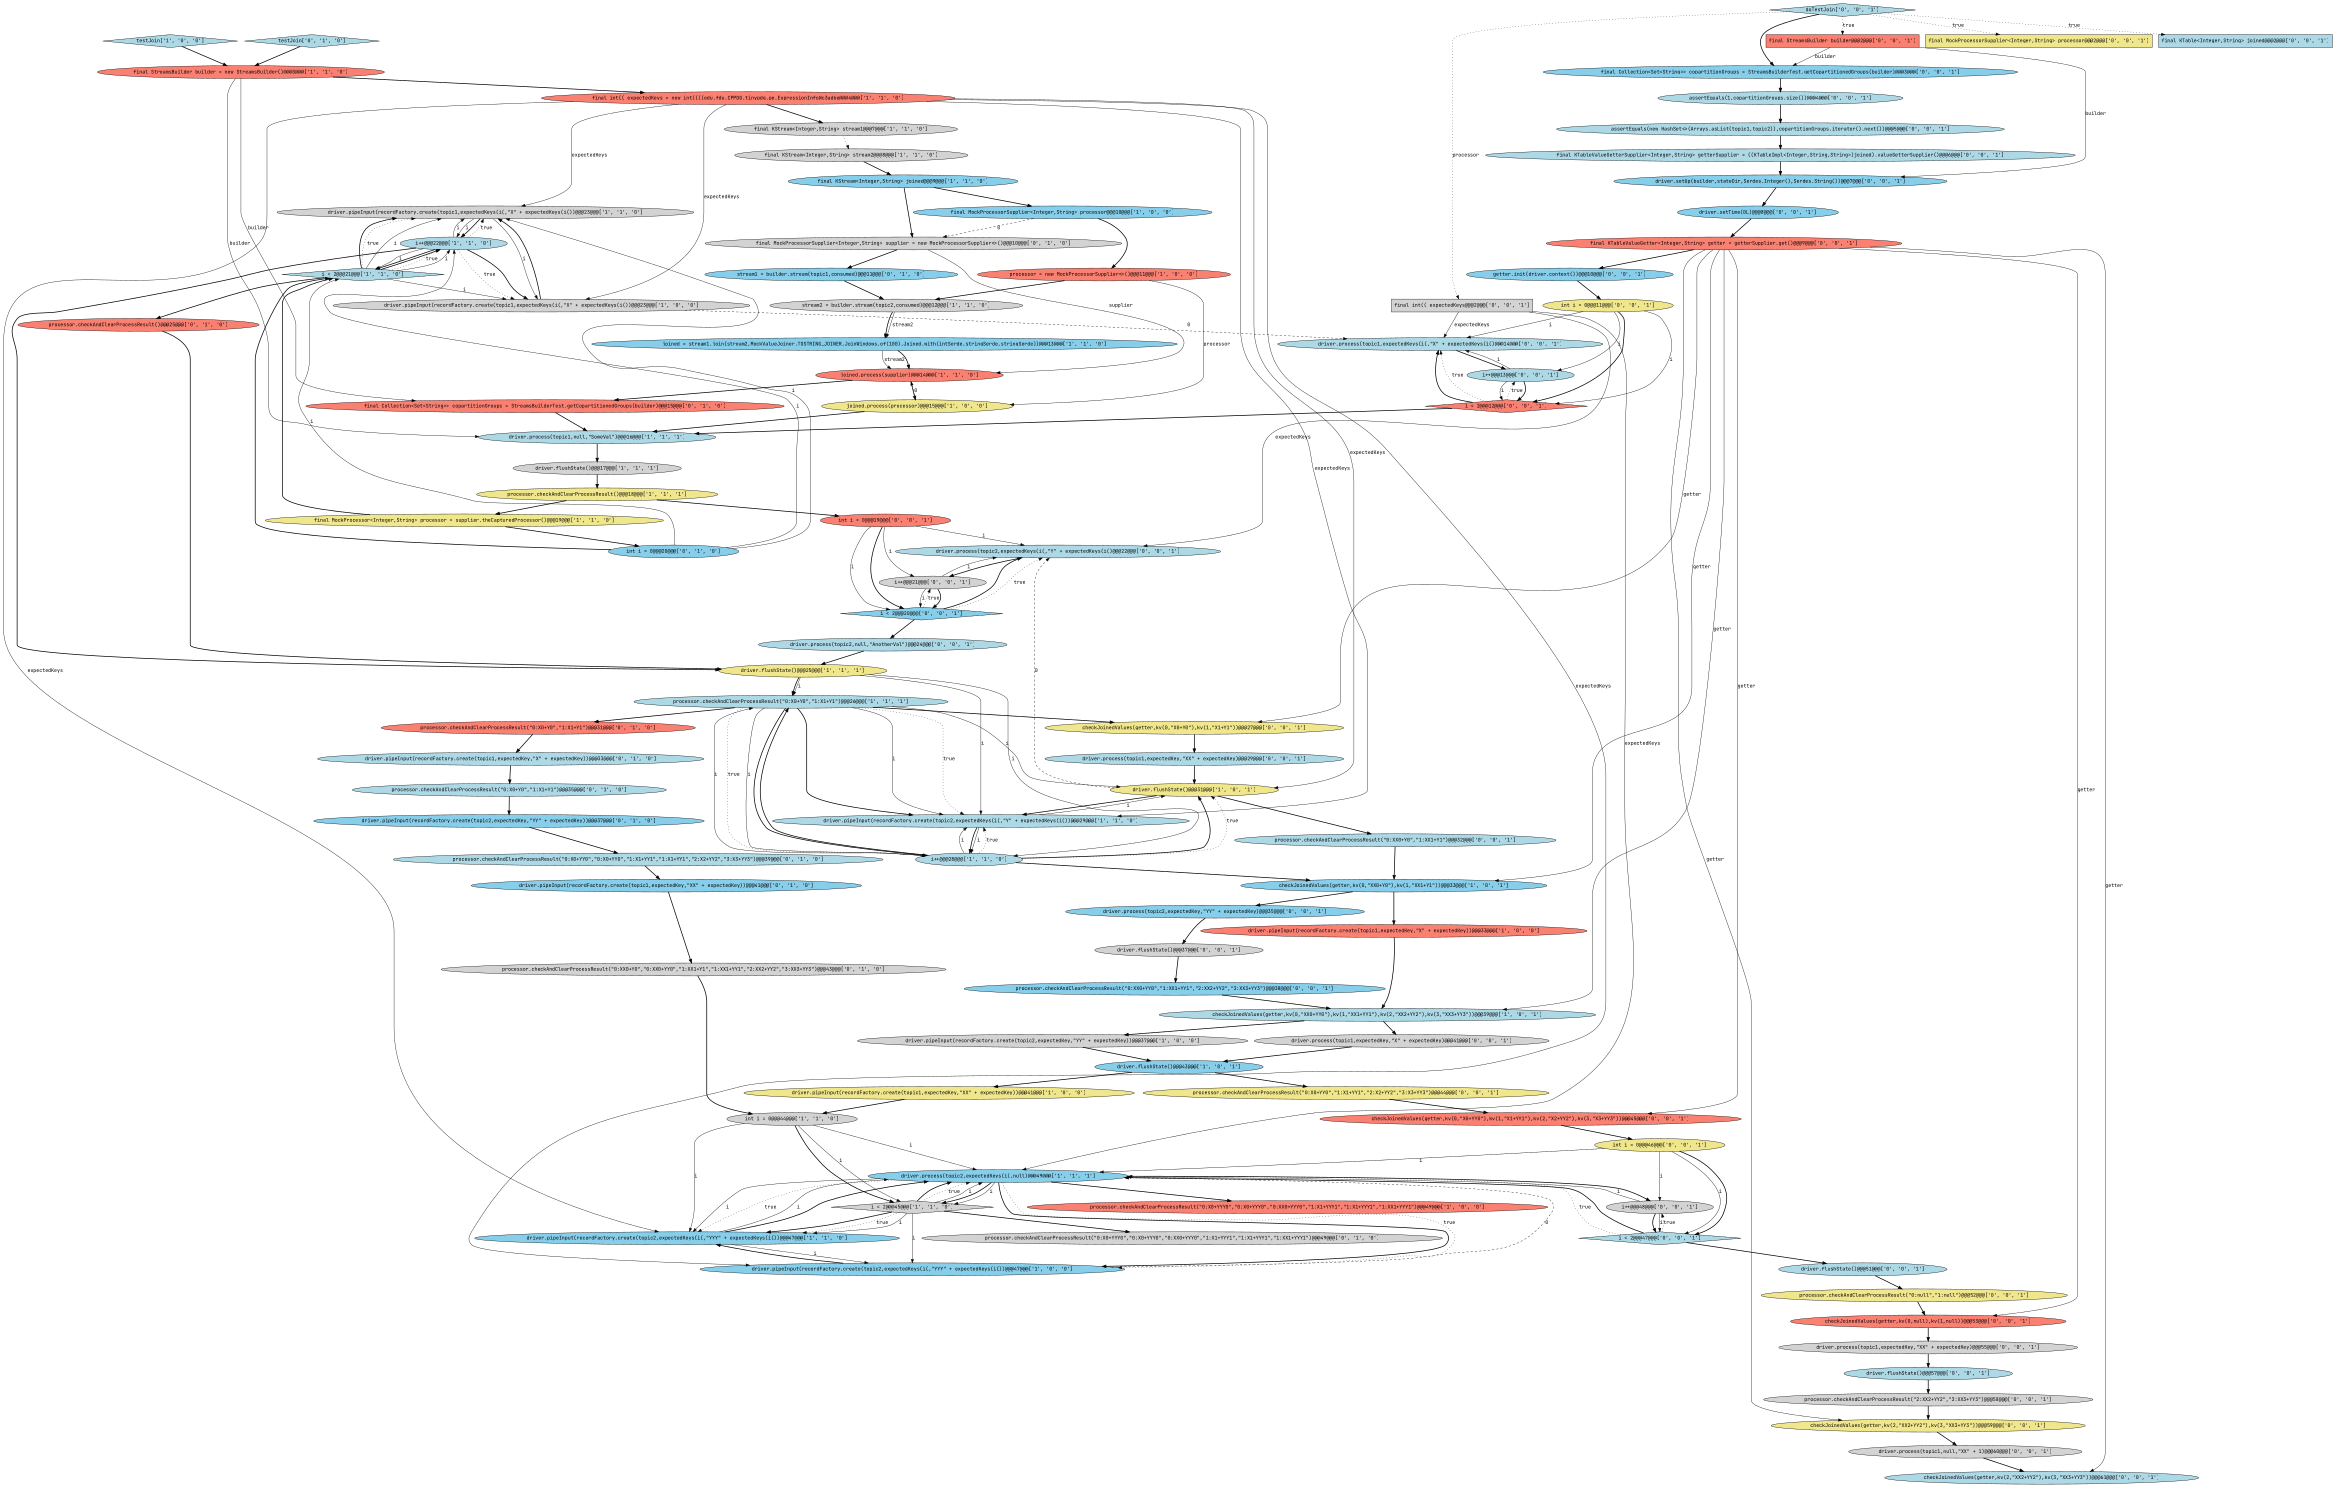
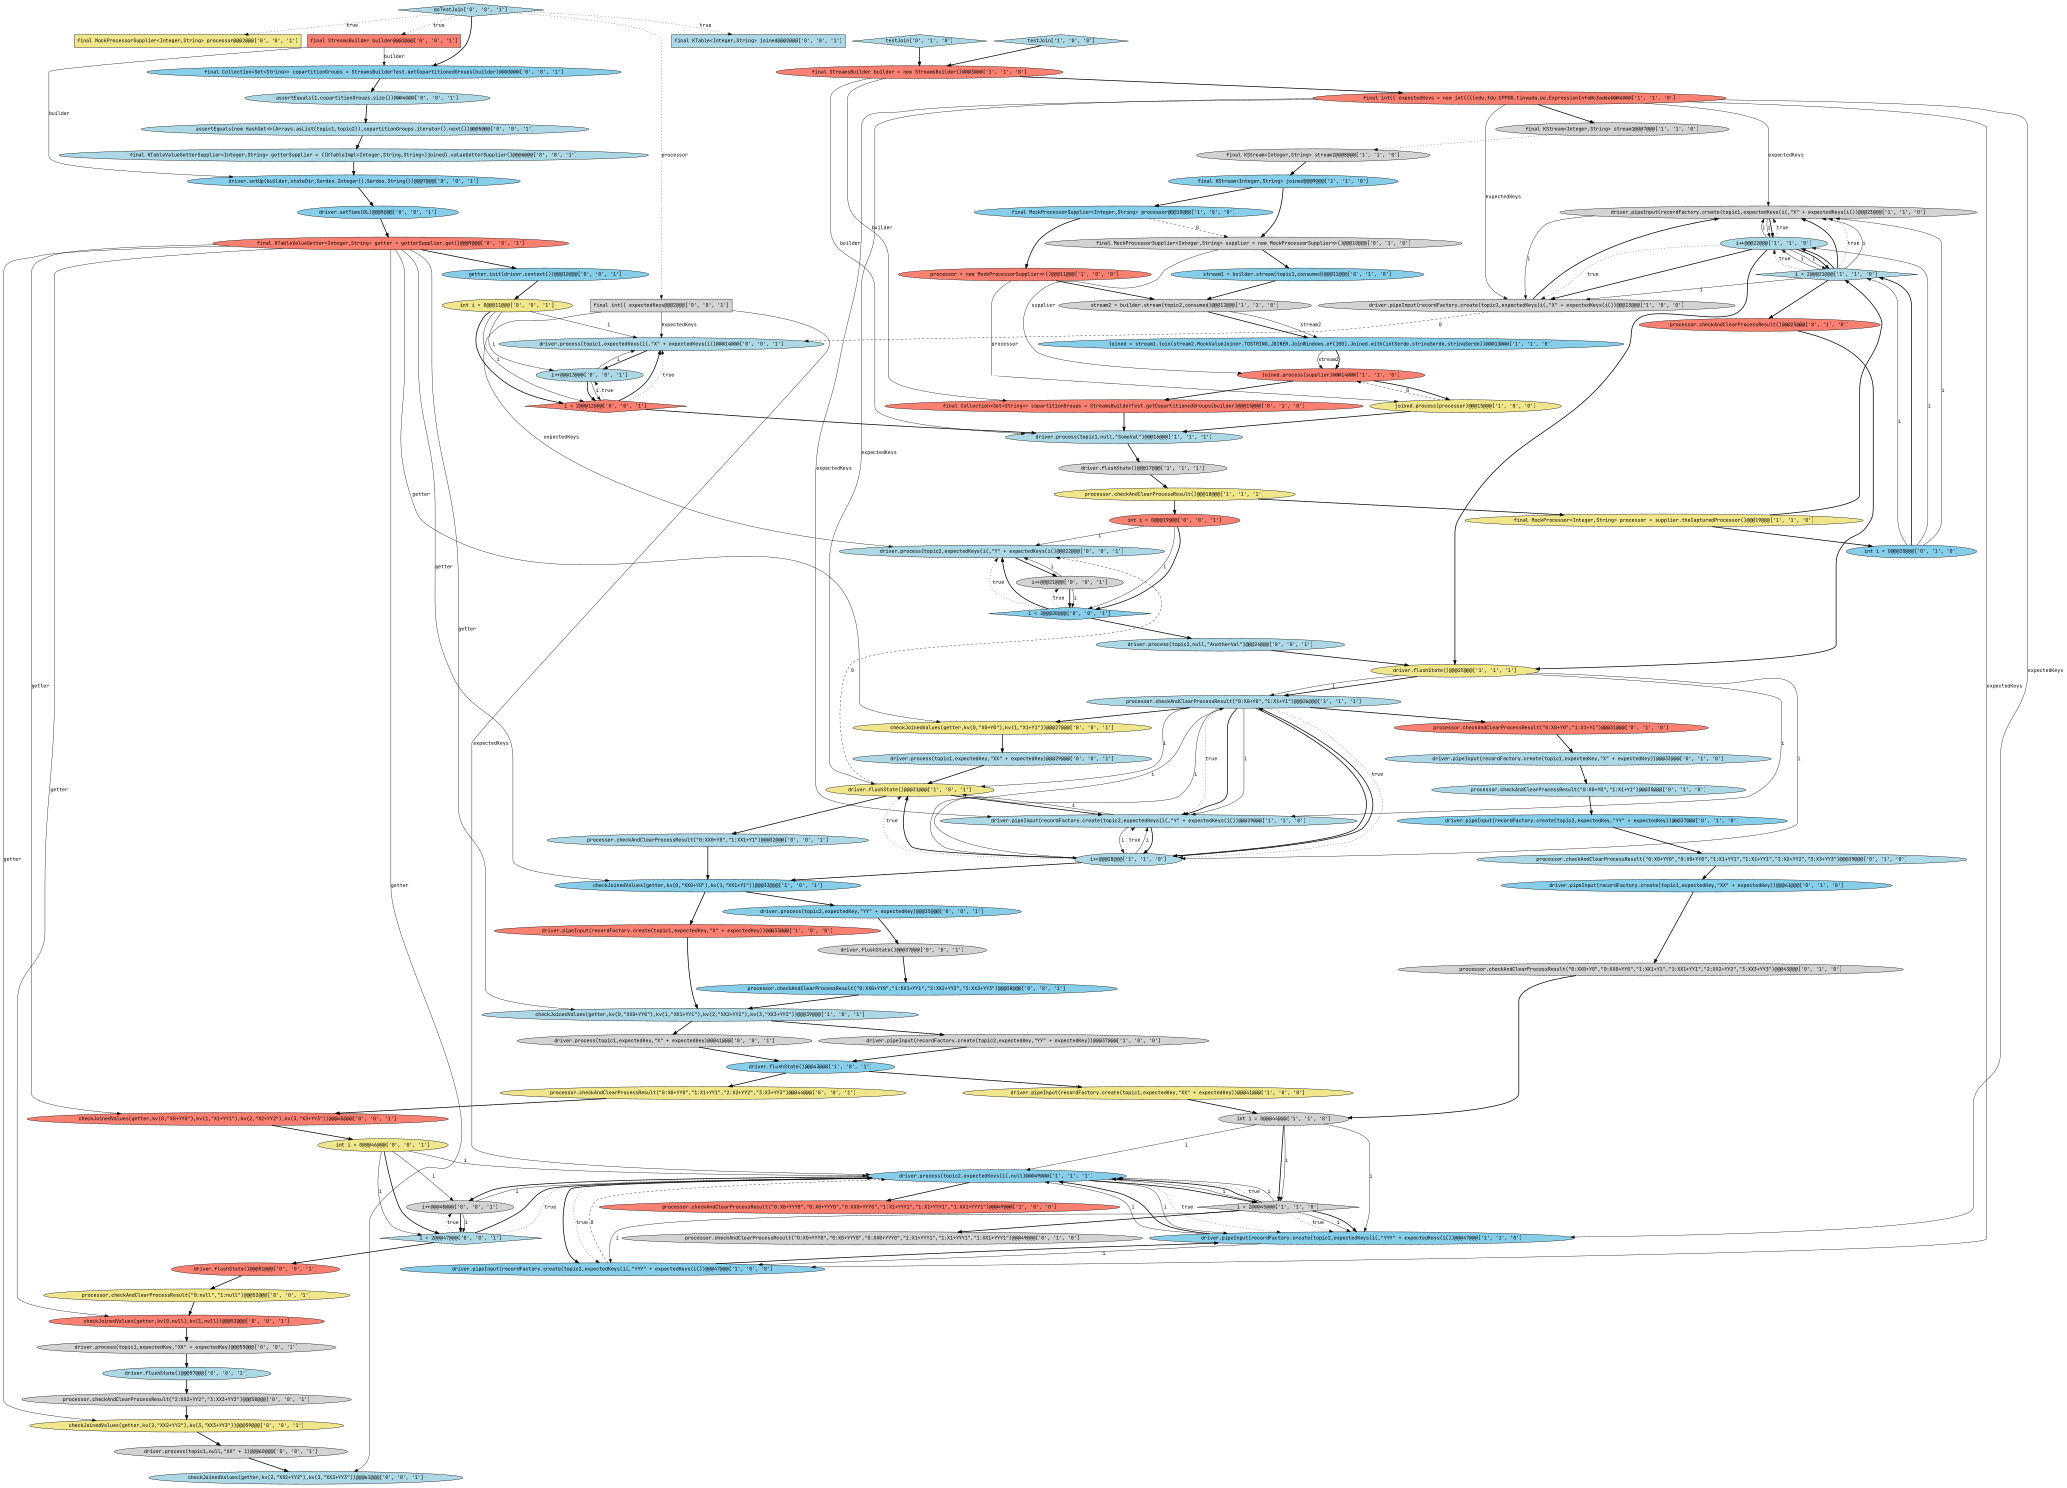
(888, 556) -> none
(1863, 1269) -> (256, 1269)
